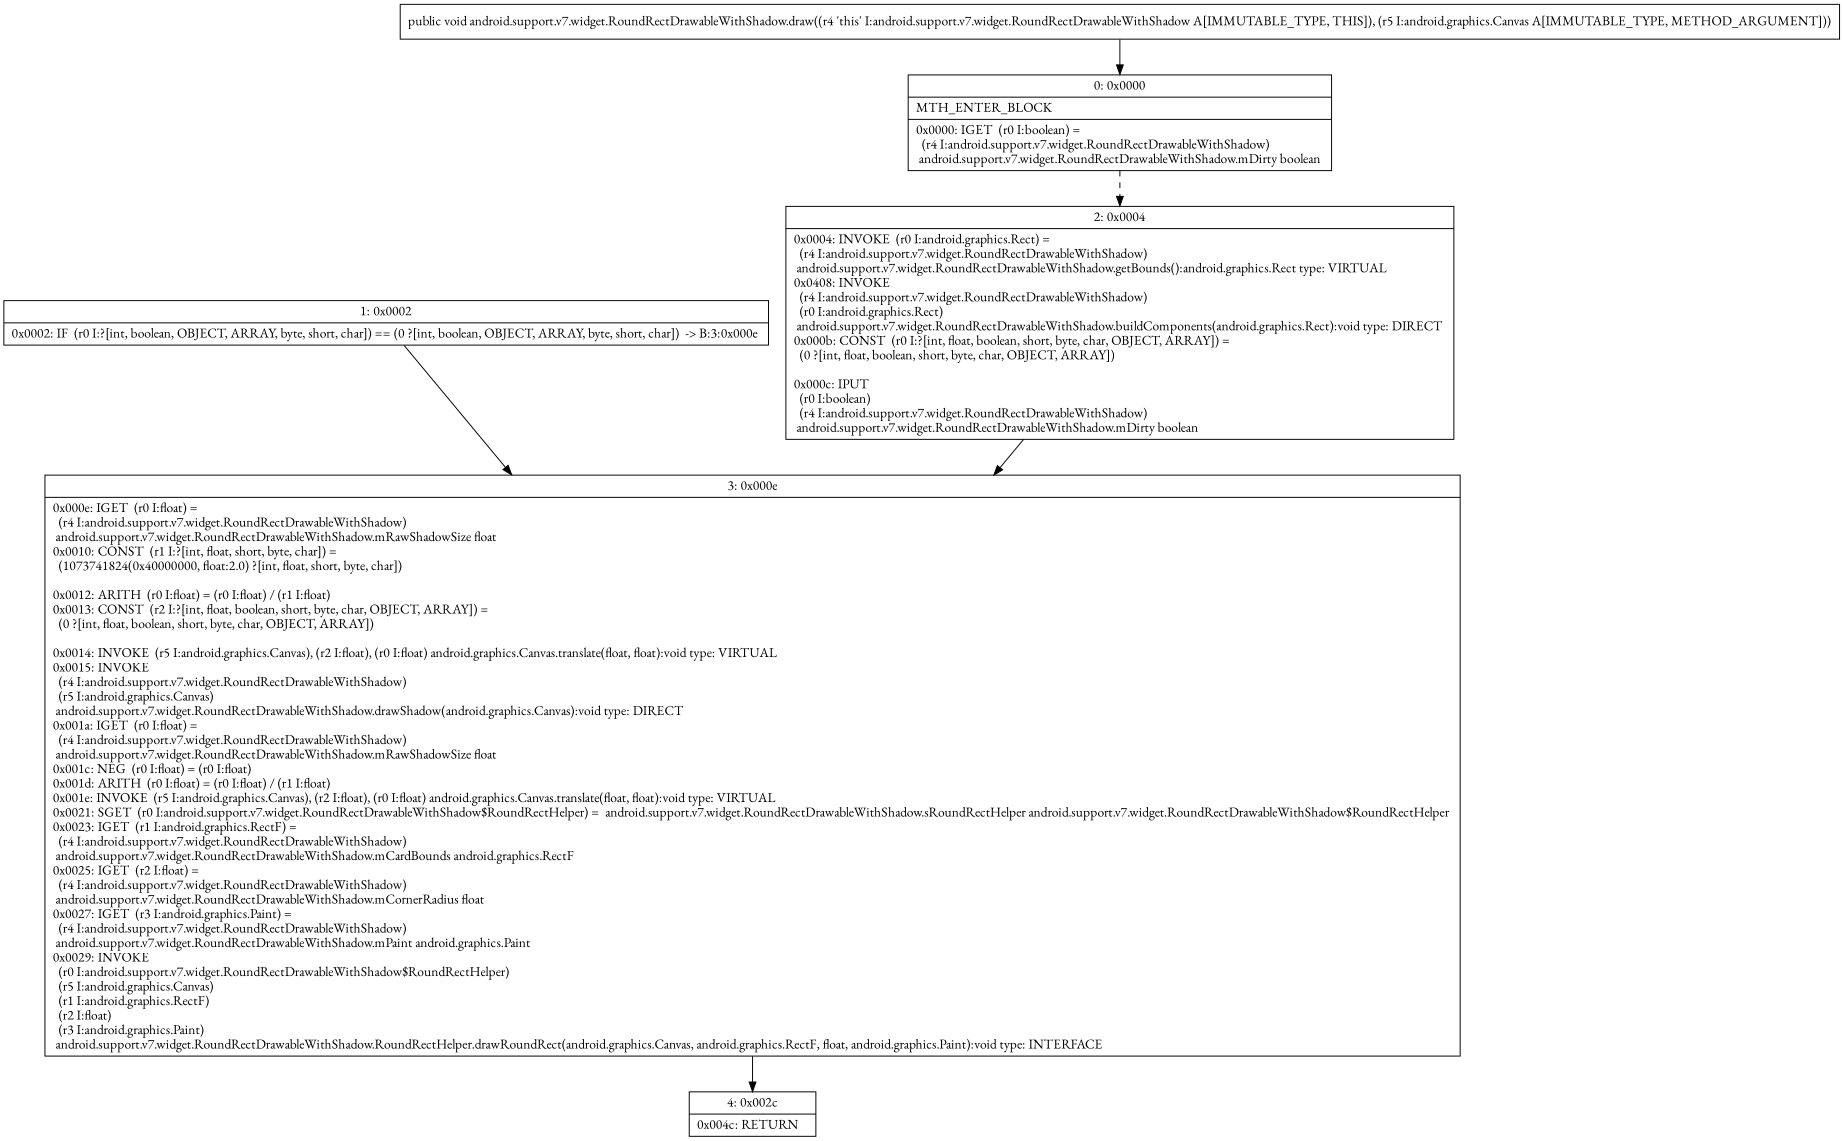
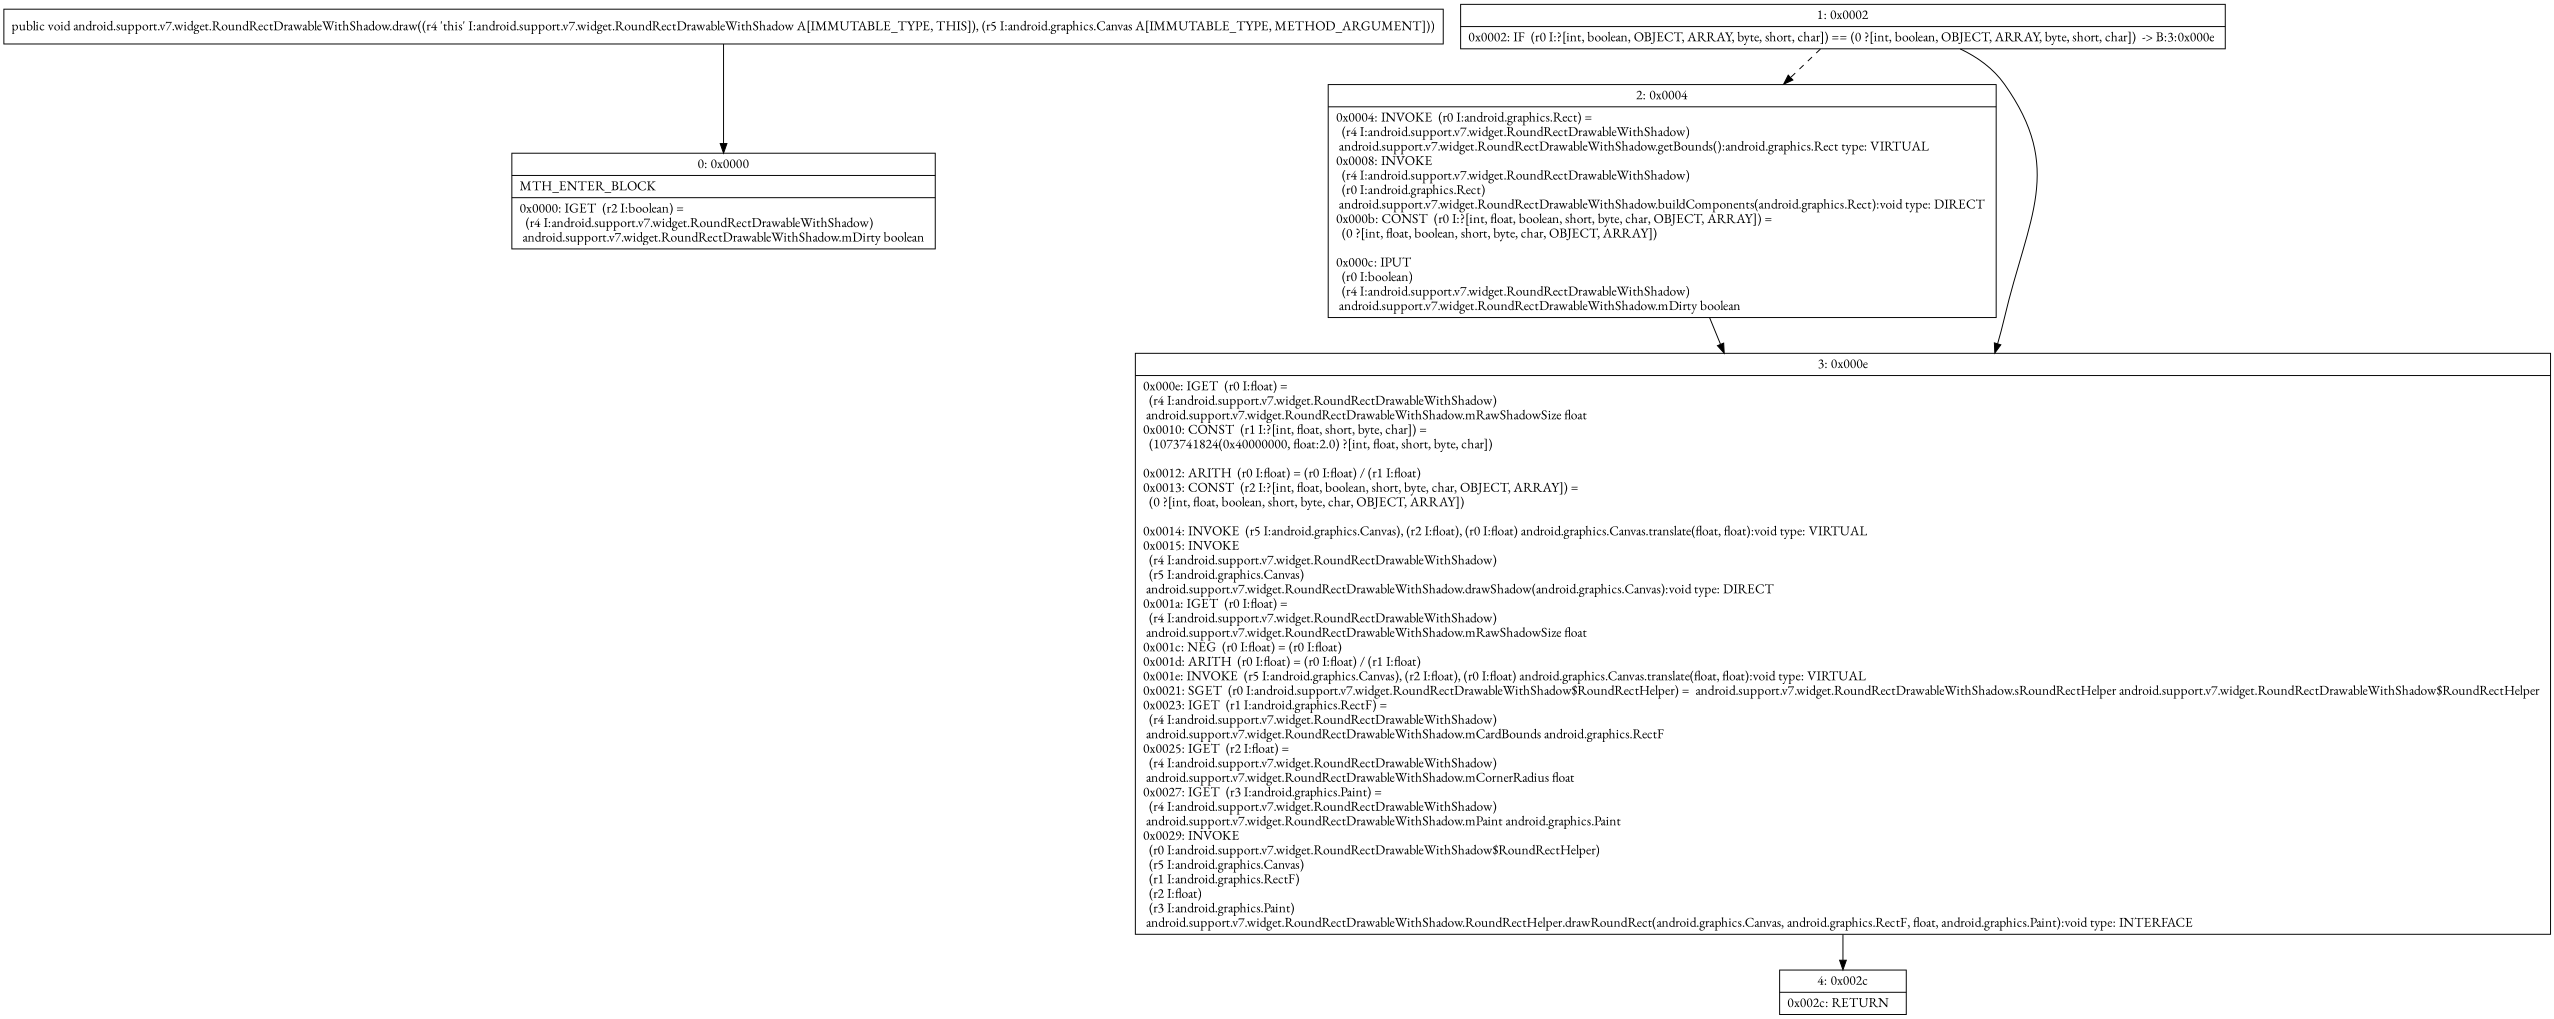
(1000, 130) -> (604, 208)
(1120, 183) -> (1806, 63)
(845, 283) -> (1387, 161)
(753, 1125) -> (1843, 1003)
